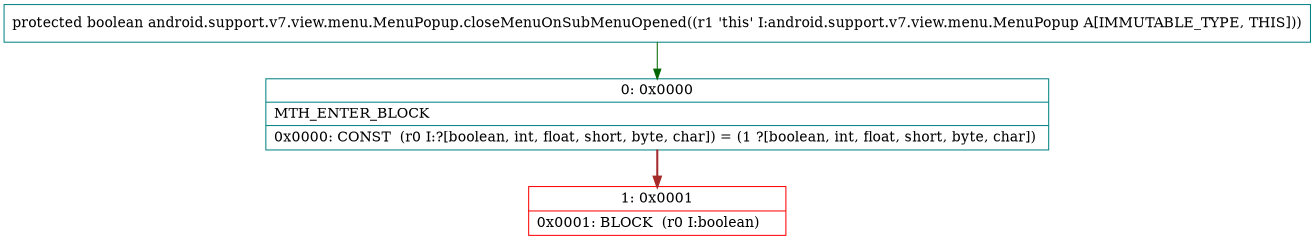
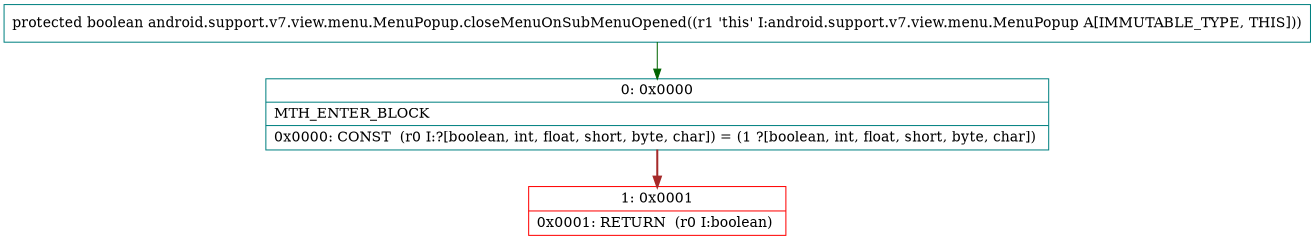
(651, 223) -> (657, 223)
